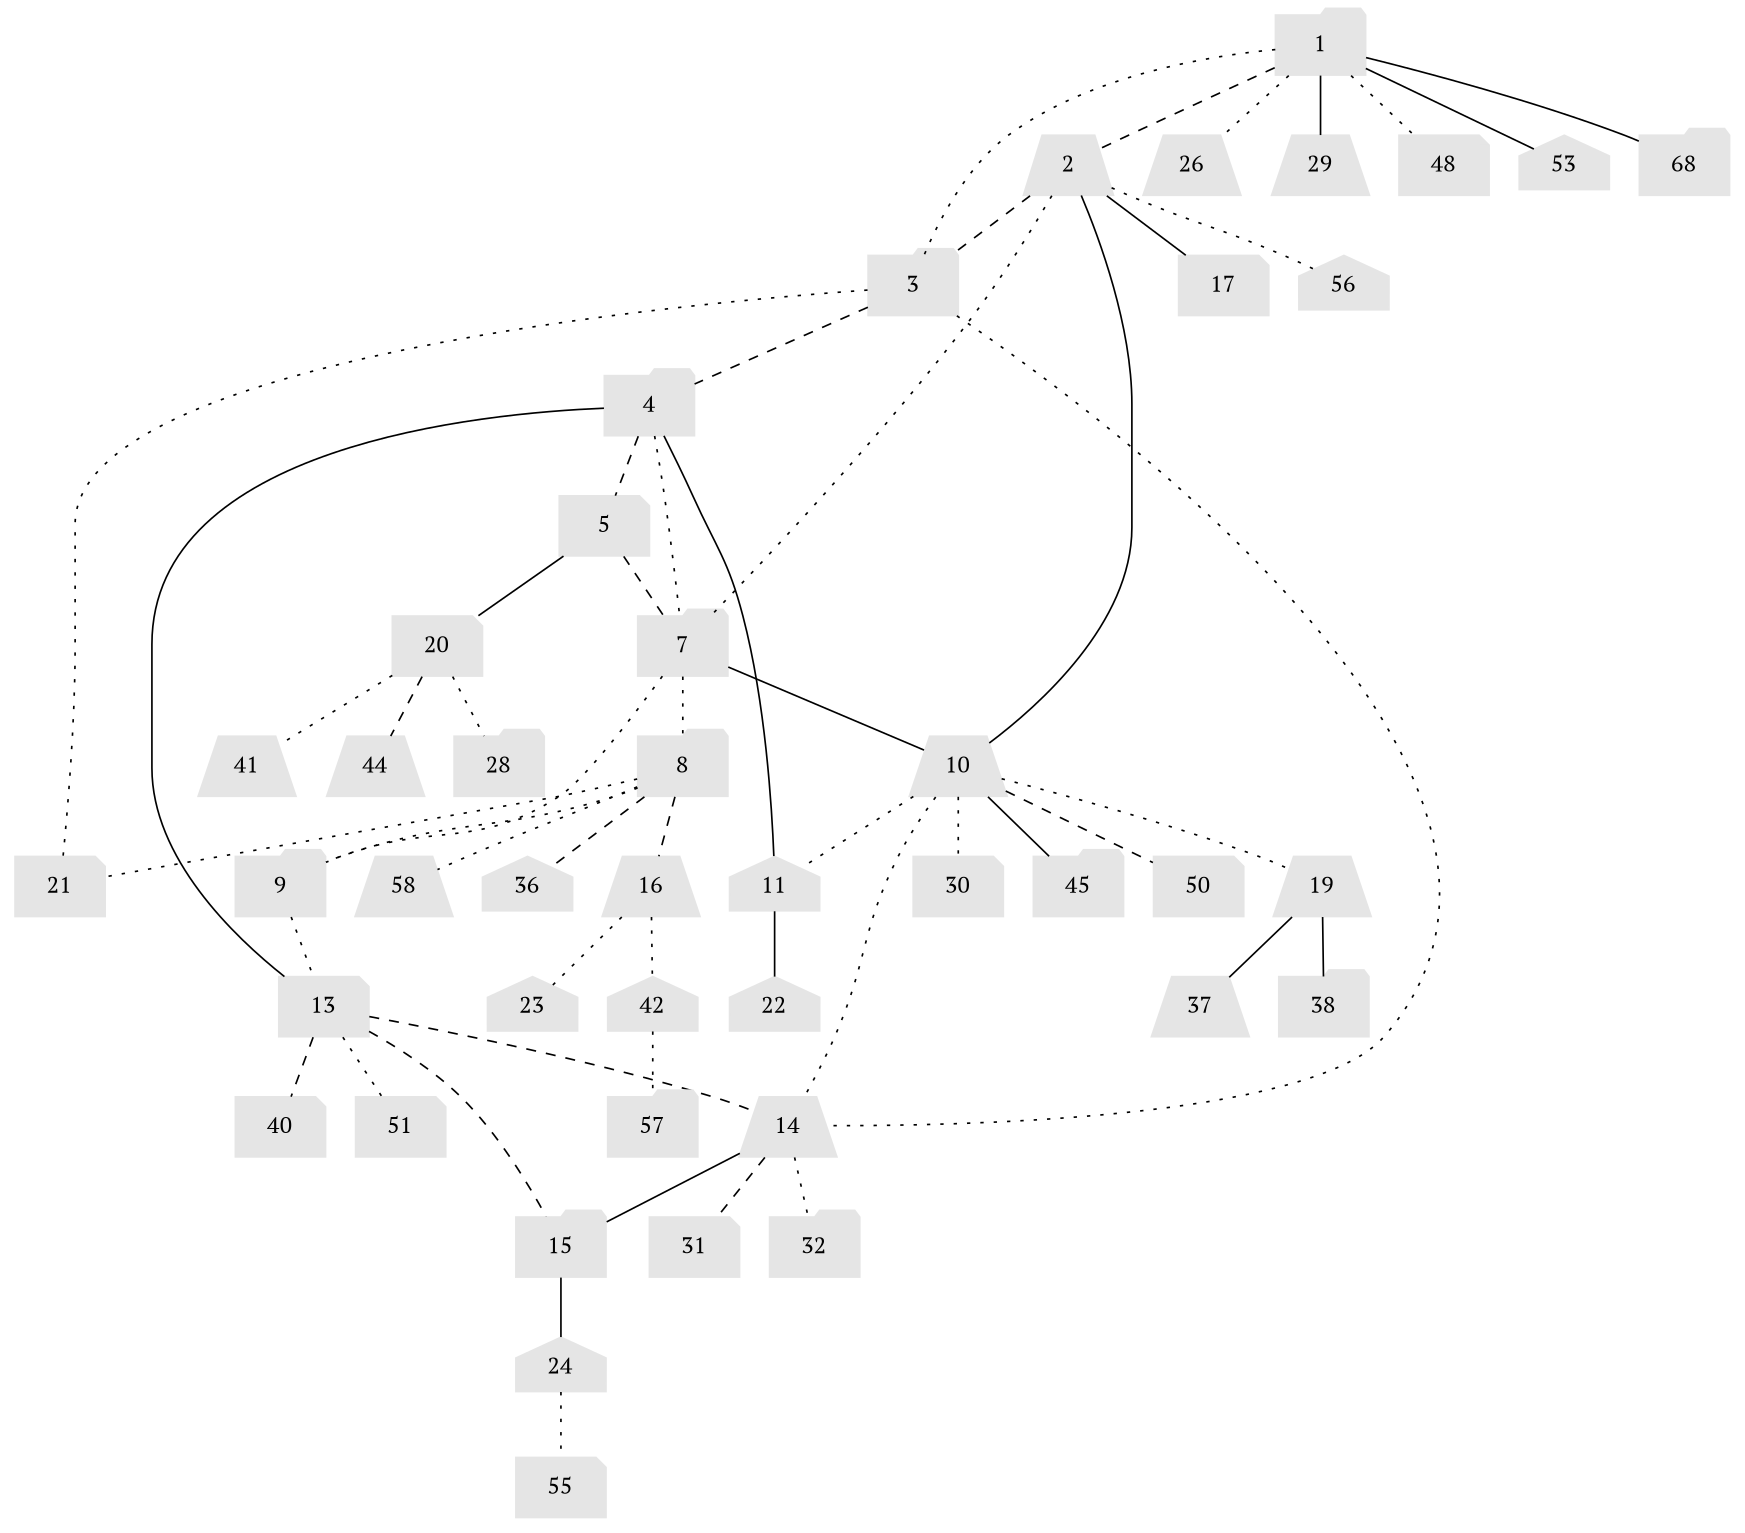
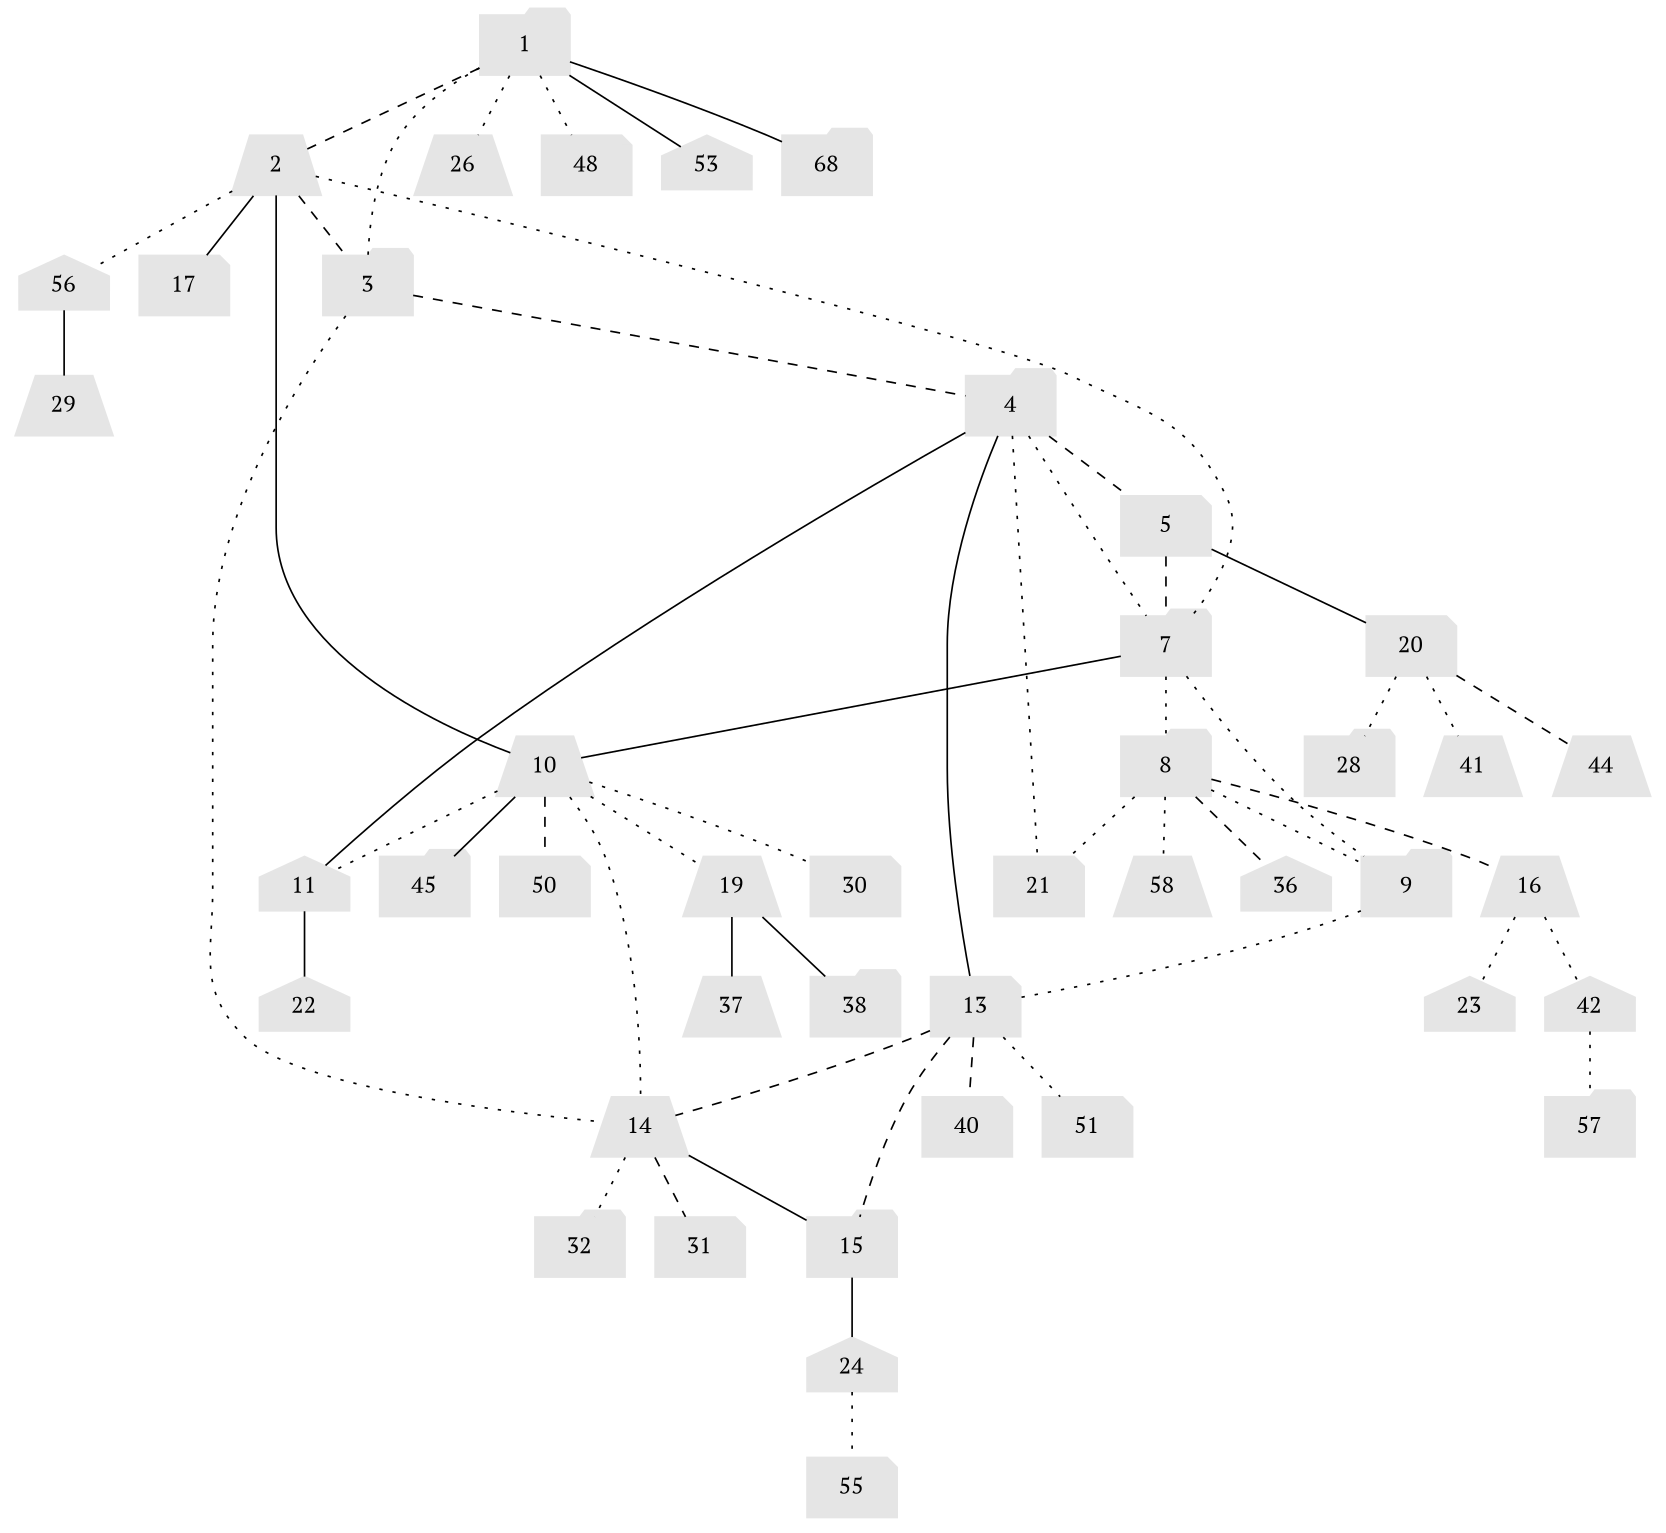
(1321, 105) -> (64, 343)
(280, 380) -> (1025, 646)
